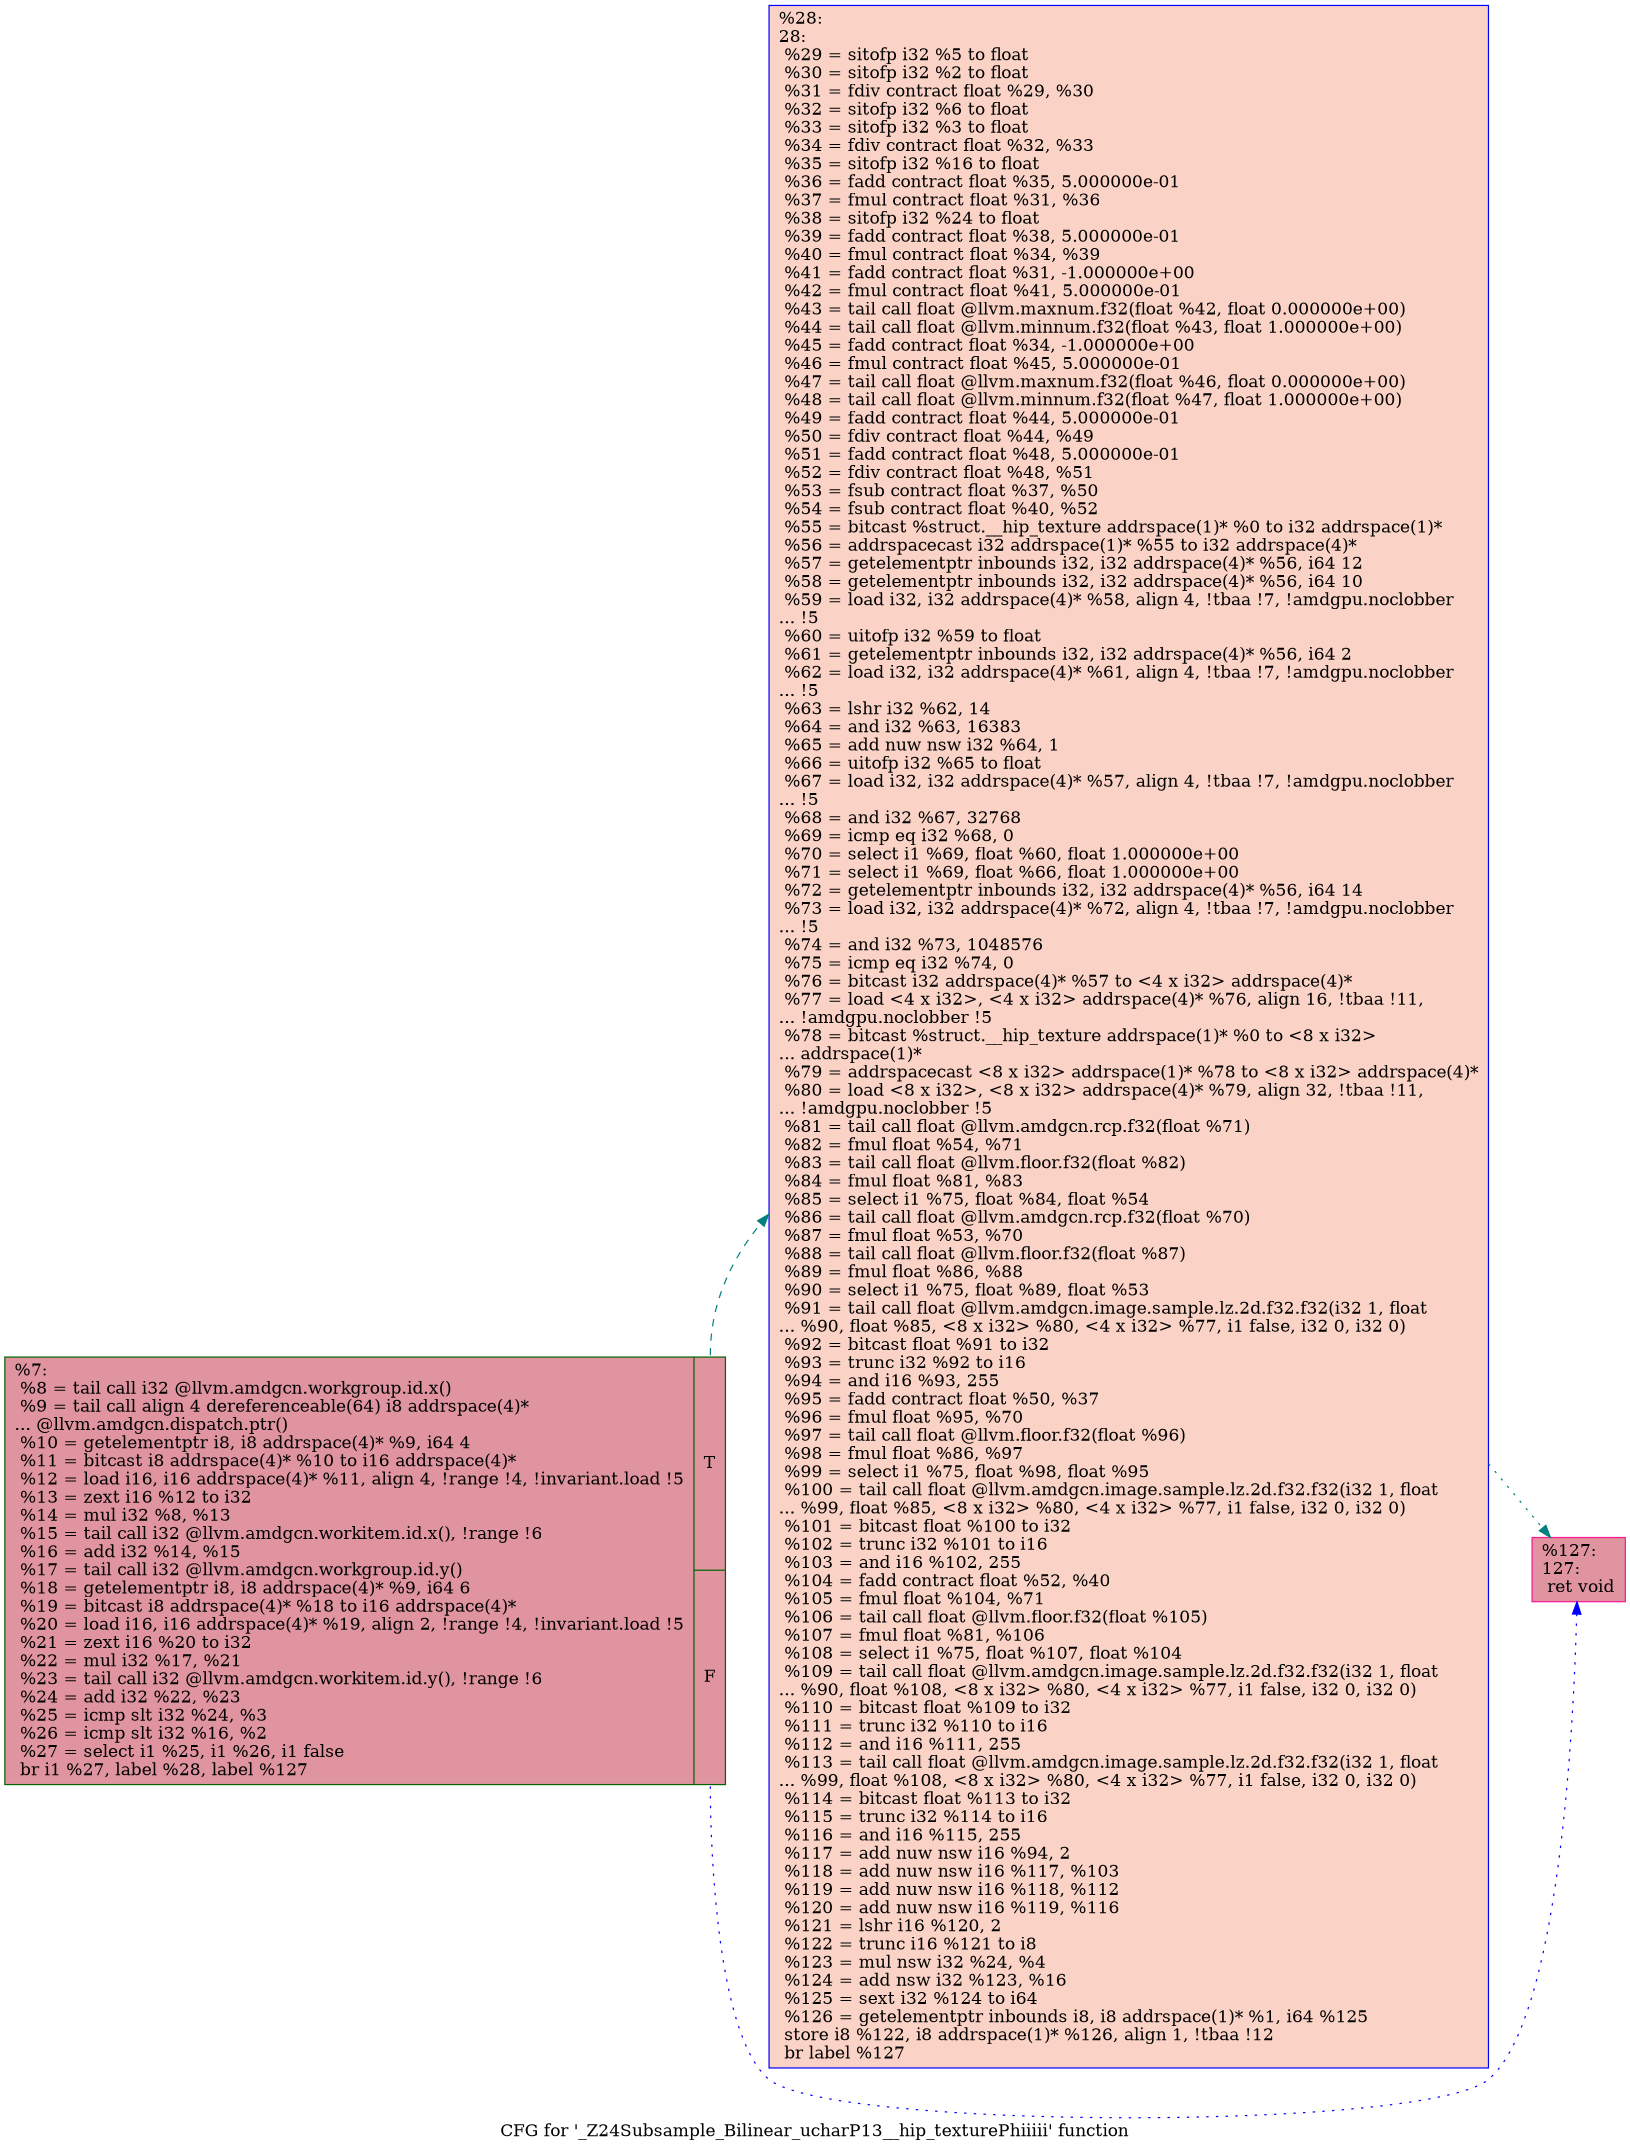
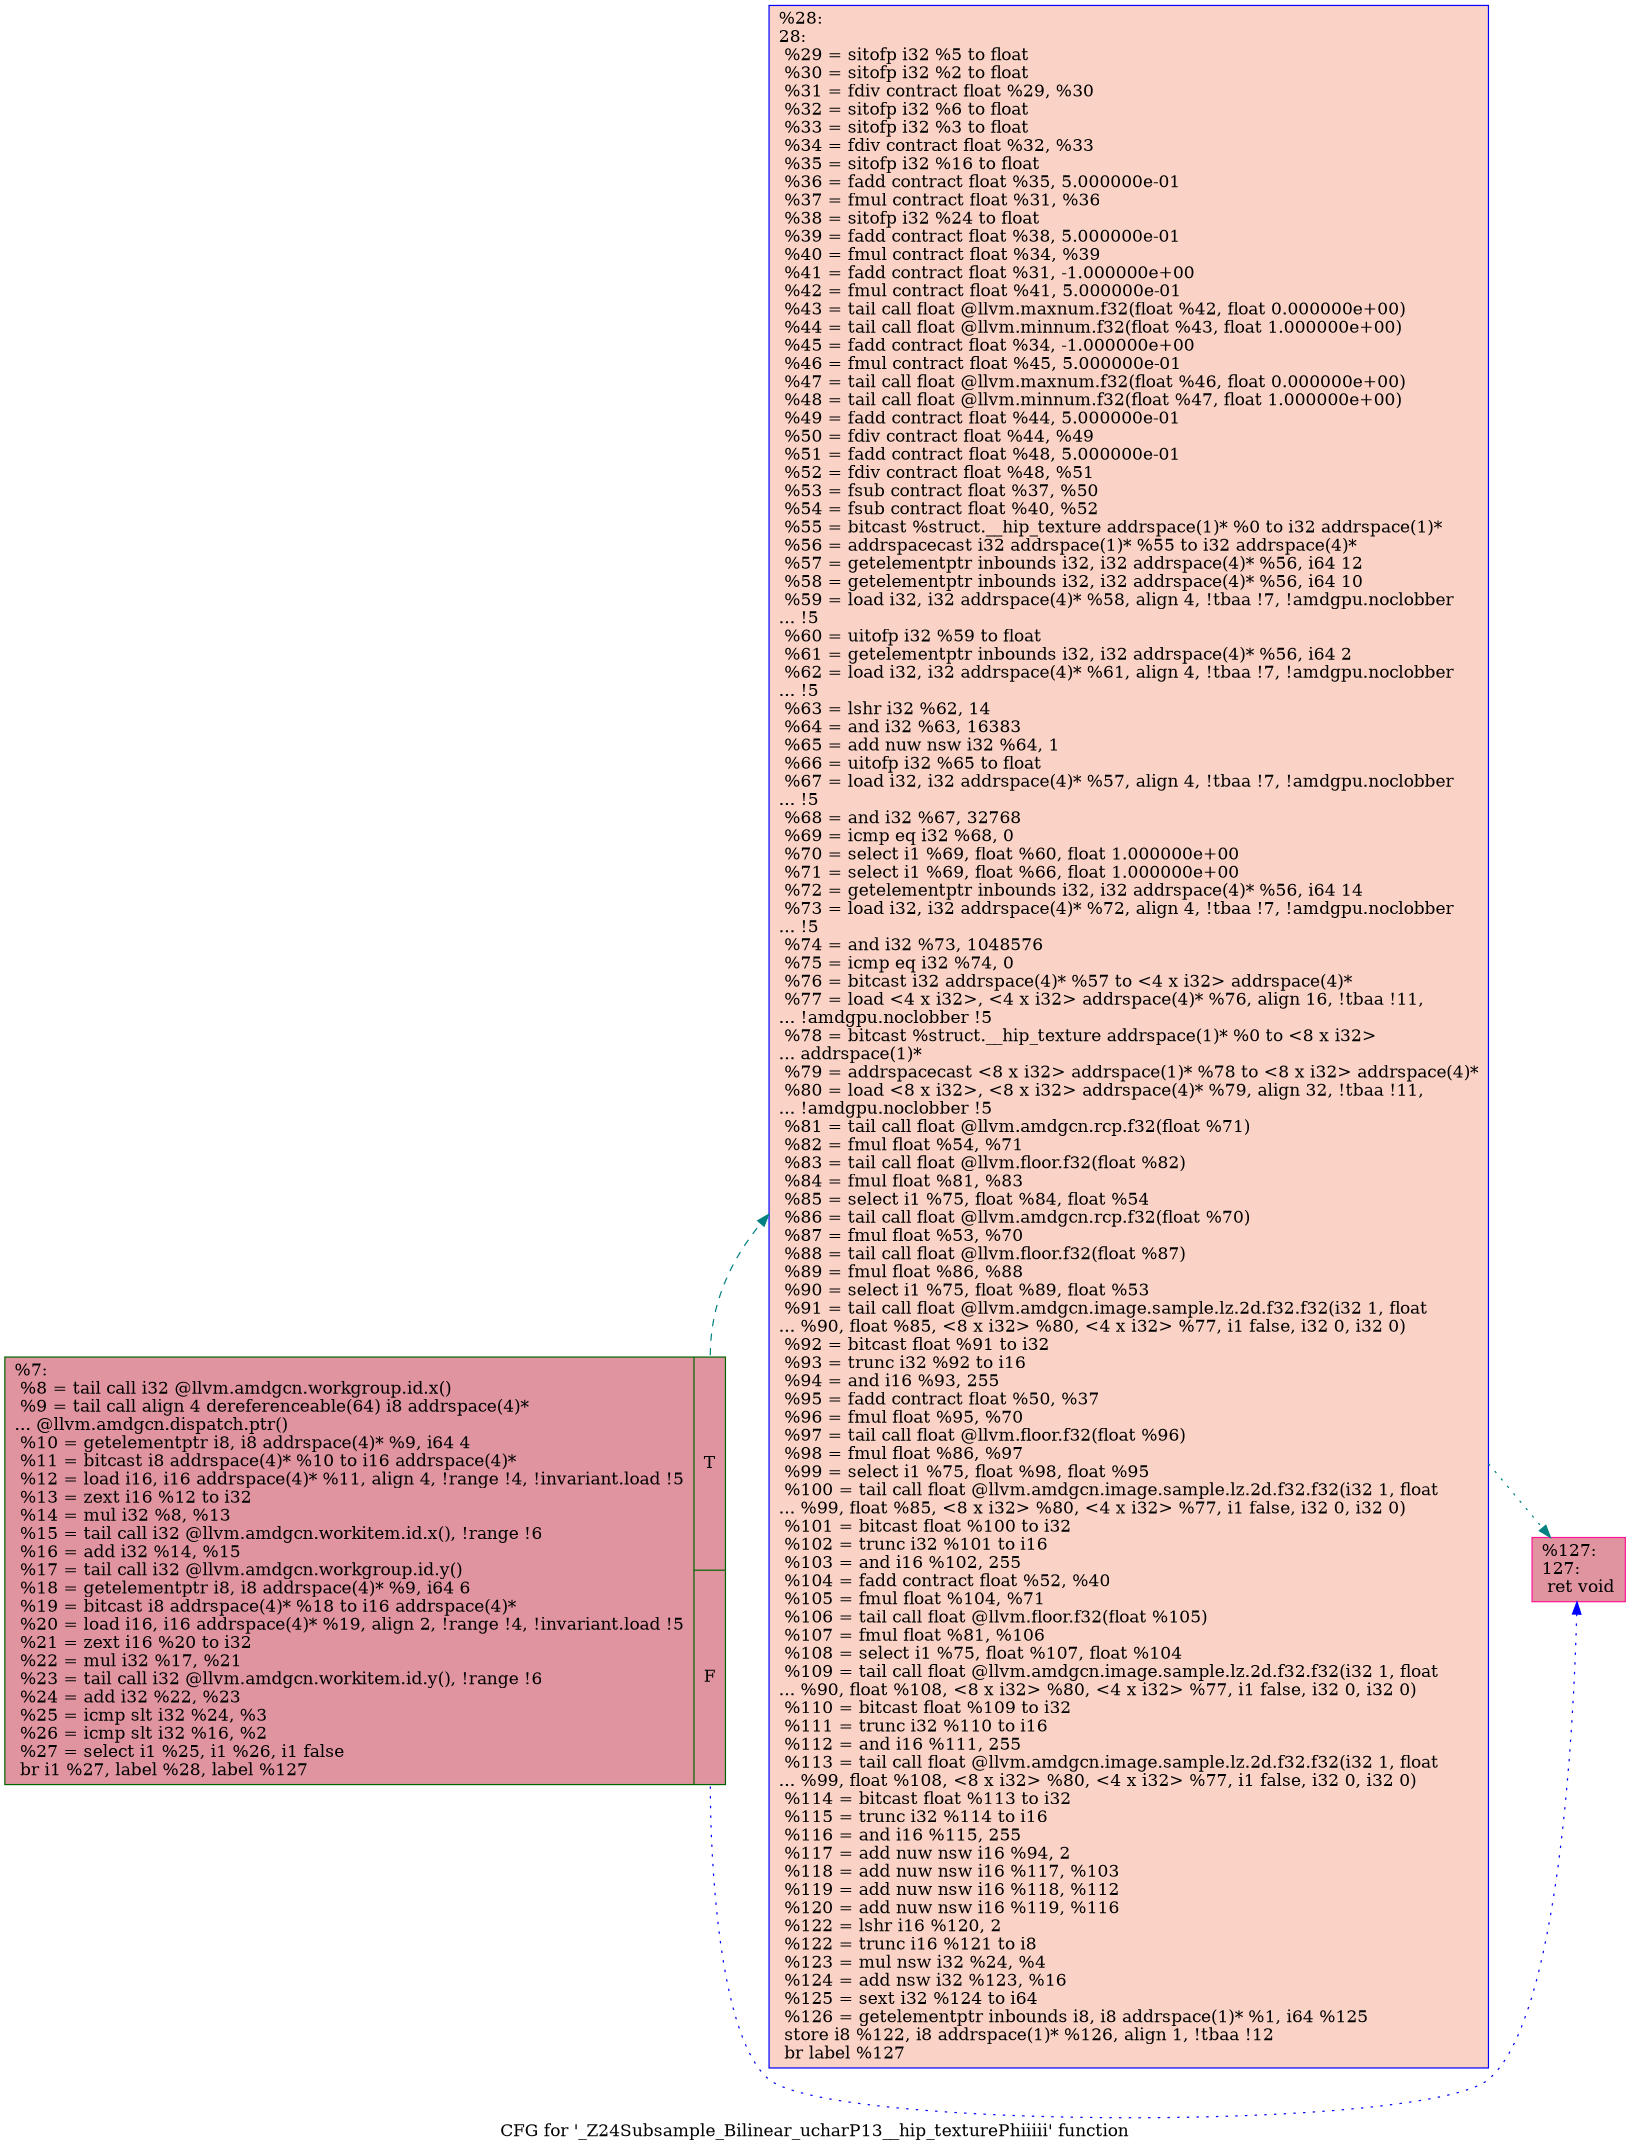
(890, 1926) -> (890, 1926)
